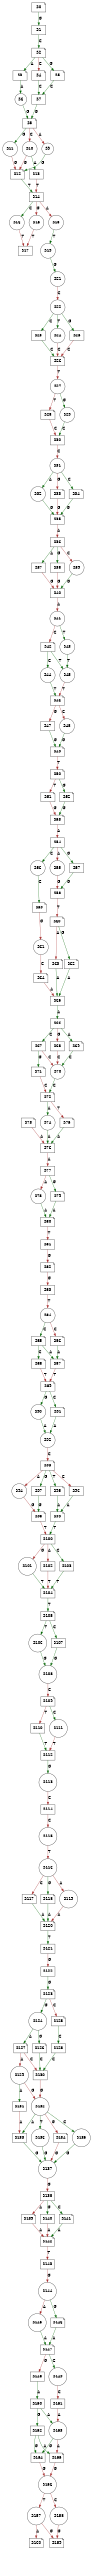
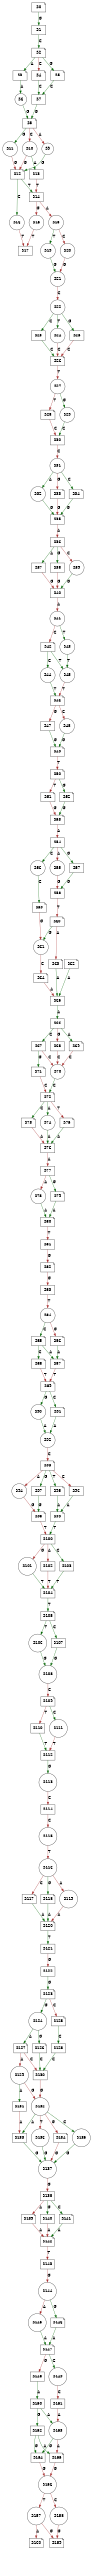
(28, 208) -> (17, 196)
none -> (68, 251)
(64, 942) -> (48, 932)
(68, 1057) -> (68, 1057)
none -> (39, 1109)
(55, 1330) -> (55, 1330)
(40, 2121) -> (40, 2121)
